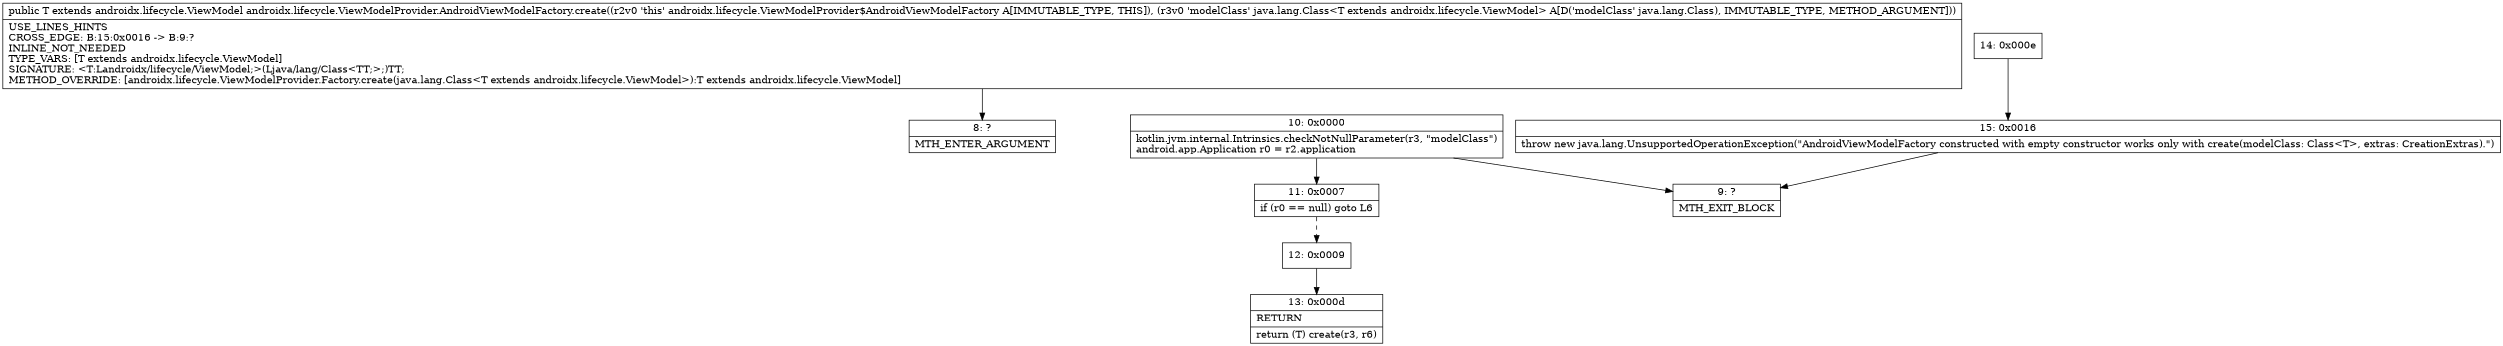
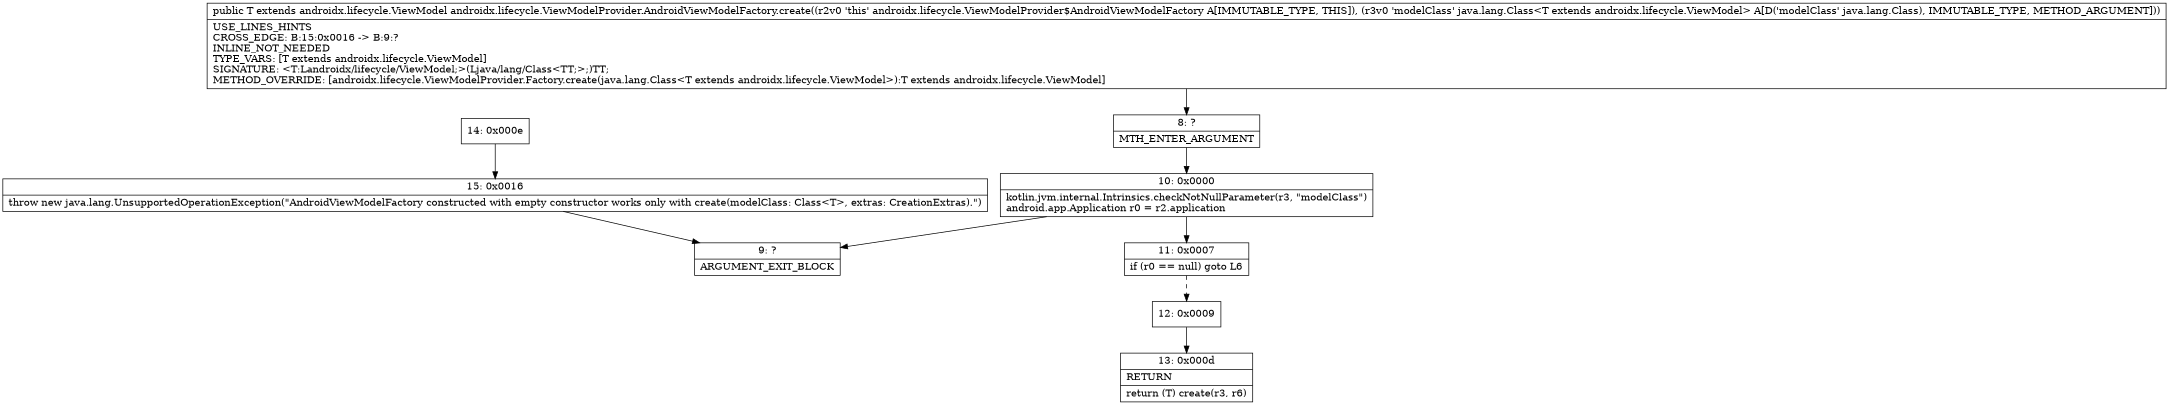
none -> (1187, 157)
(1727, 208) -> (767, 267)
